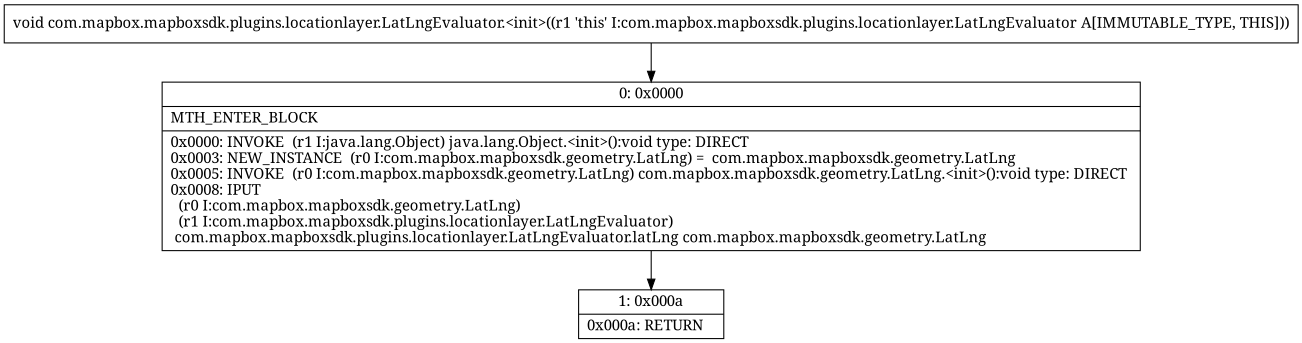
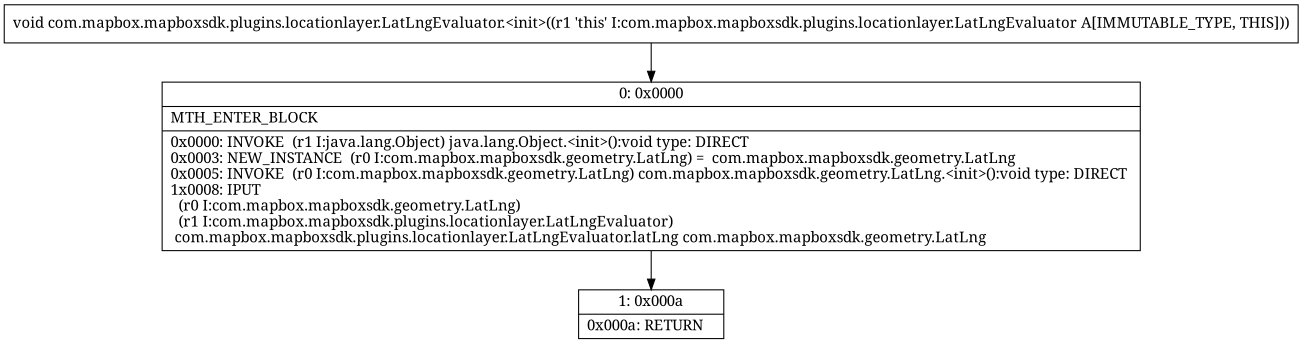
(220, 190) -> (220, 190)
